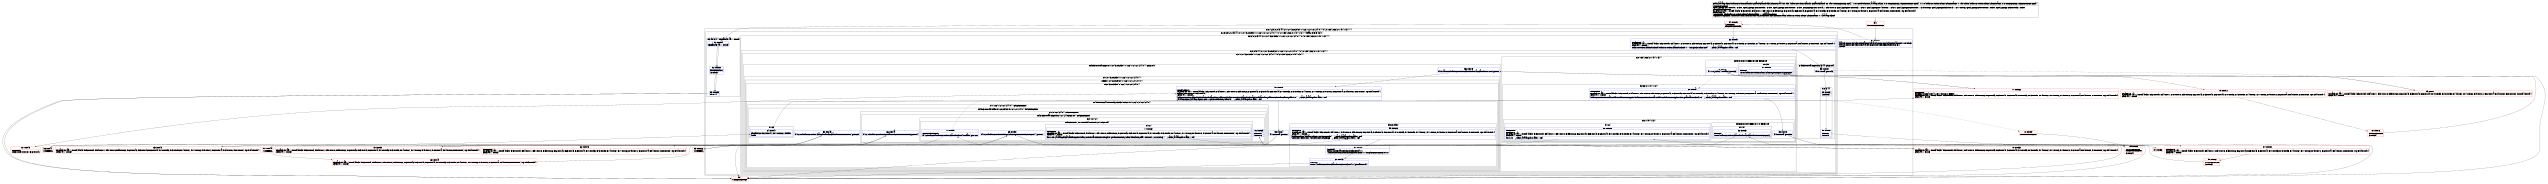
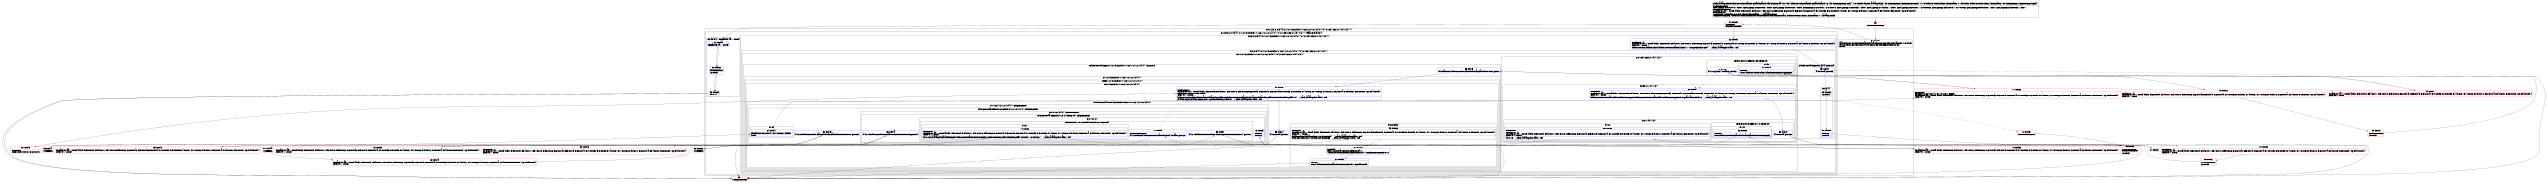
(725, 145) -> (714, 145)
